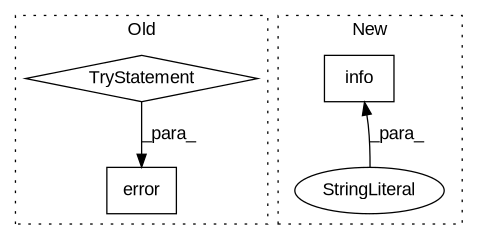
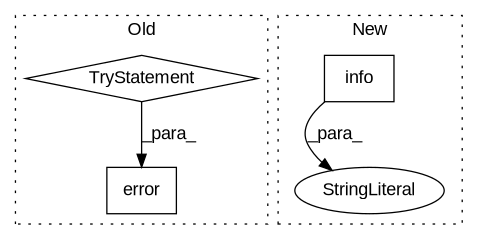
(369, 141) -> (305, 131)
